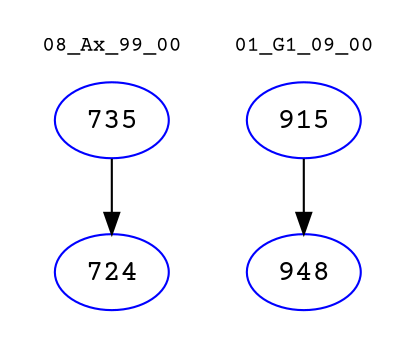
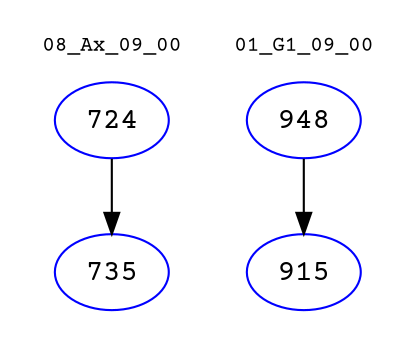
(113, 45) -> (113, 45)
(112, 186) -> (112, 186)
(304, 186) -> (304, 186)
